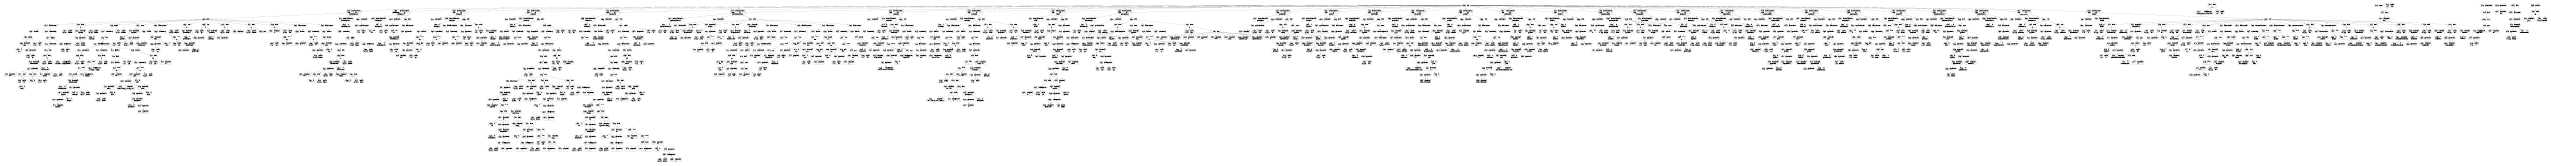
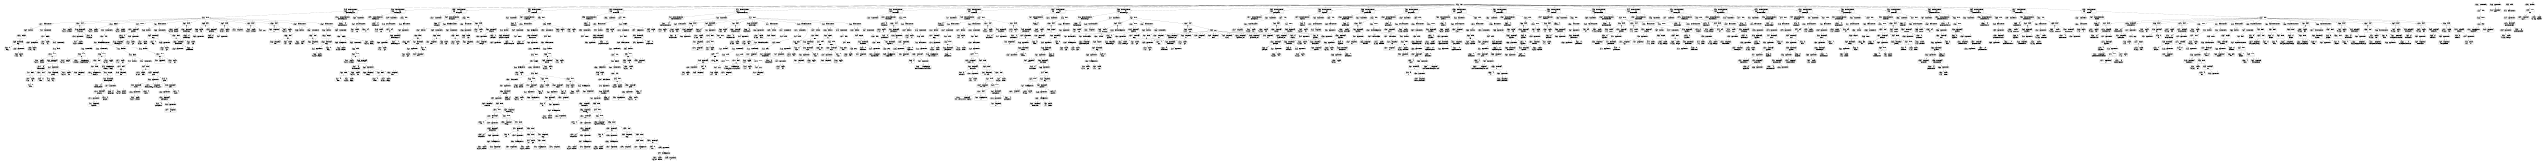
(396, 13) -> (393, 11)
(946, 44) -> none
none -> (740, 55)
